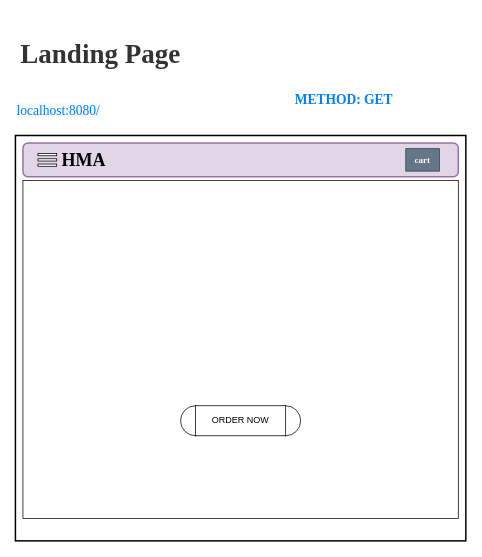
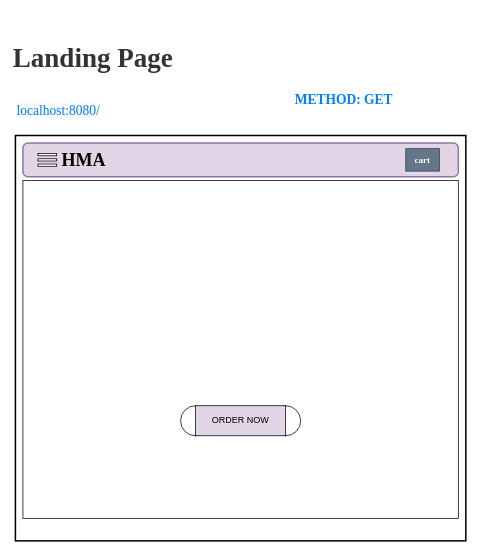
(237, 45) -> (229, 49)
(240, 420) -> (240, 420)
